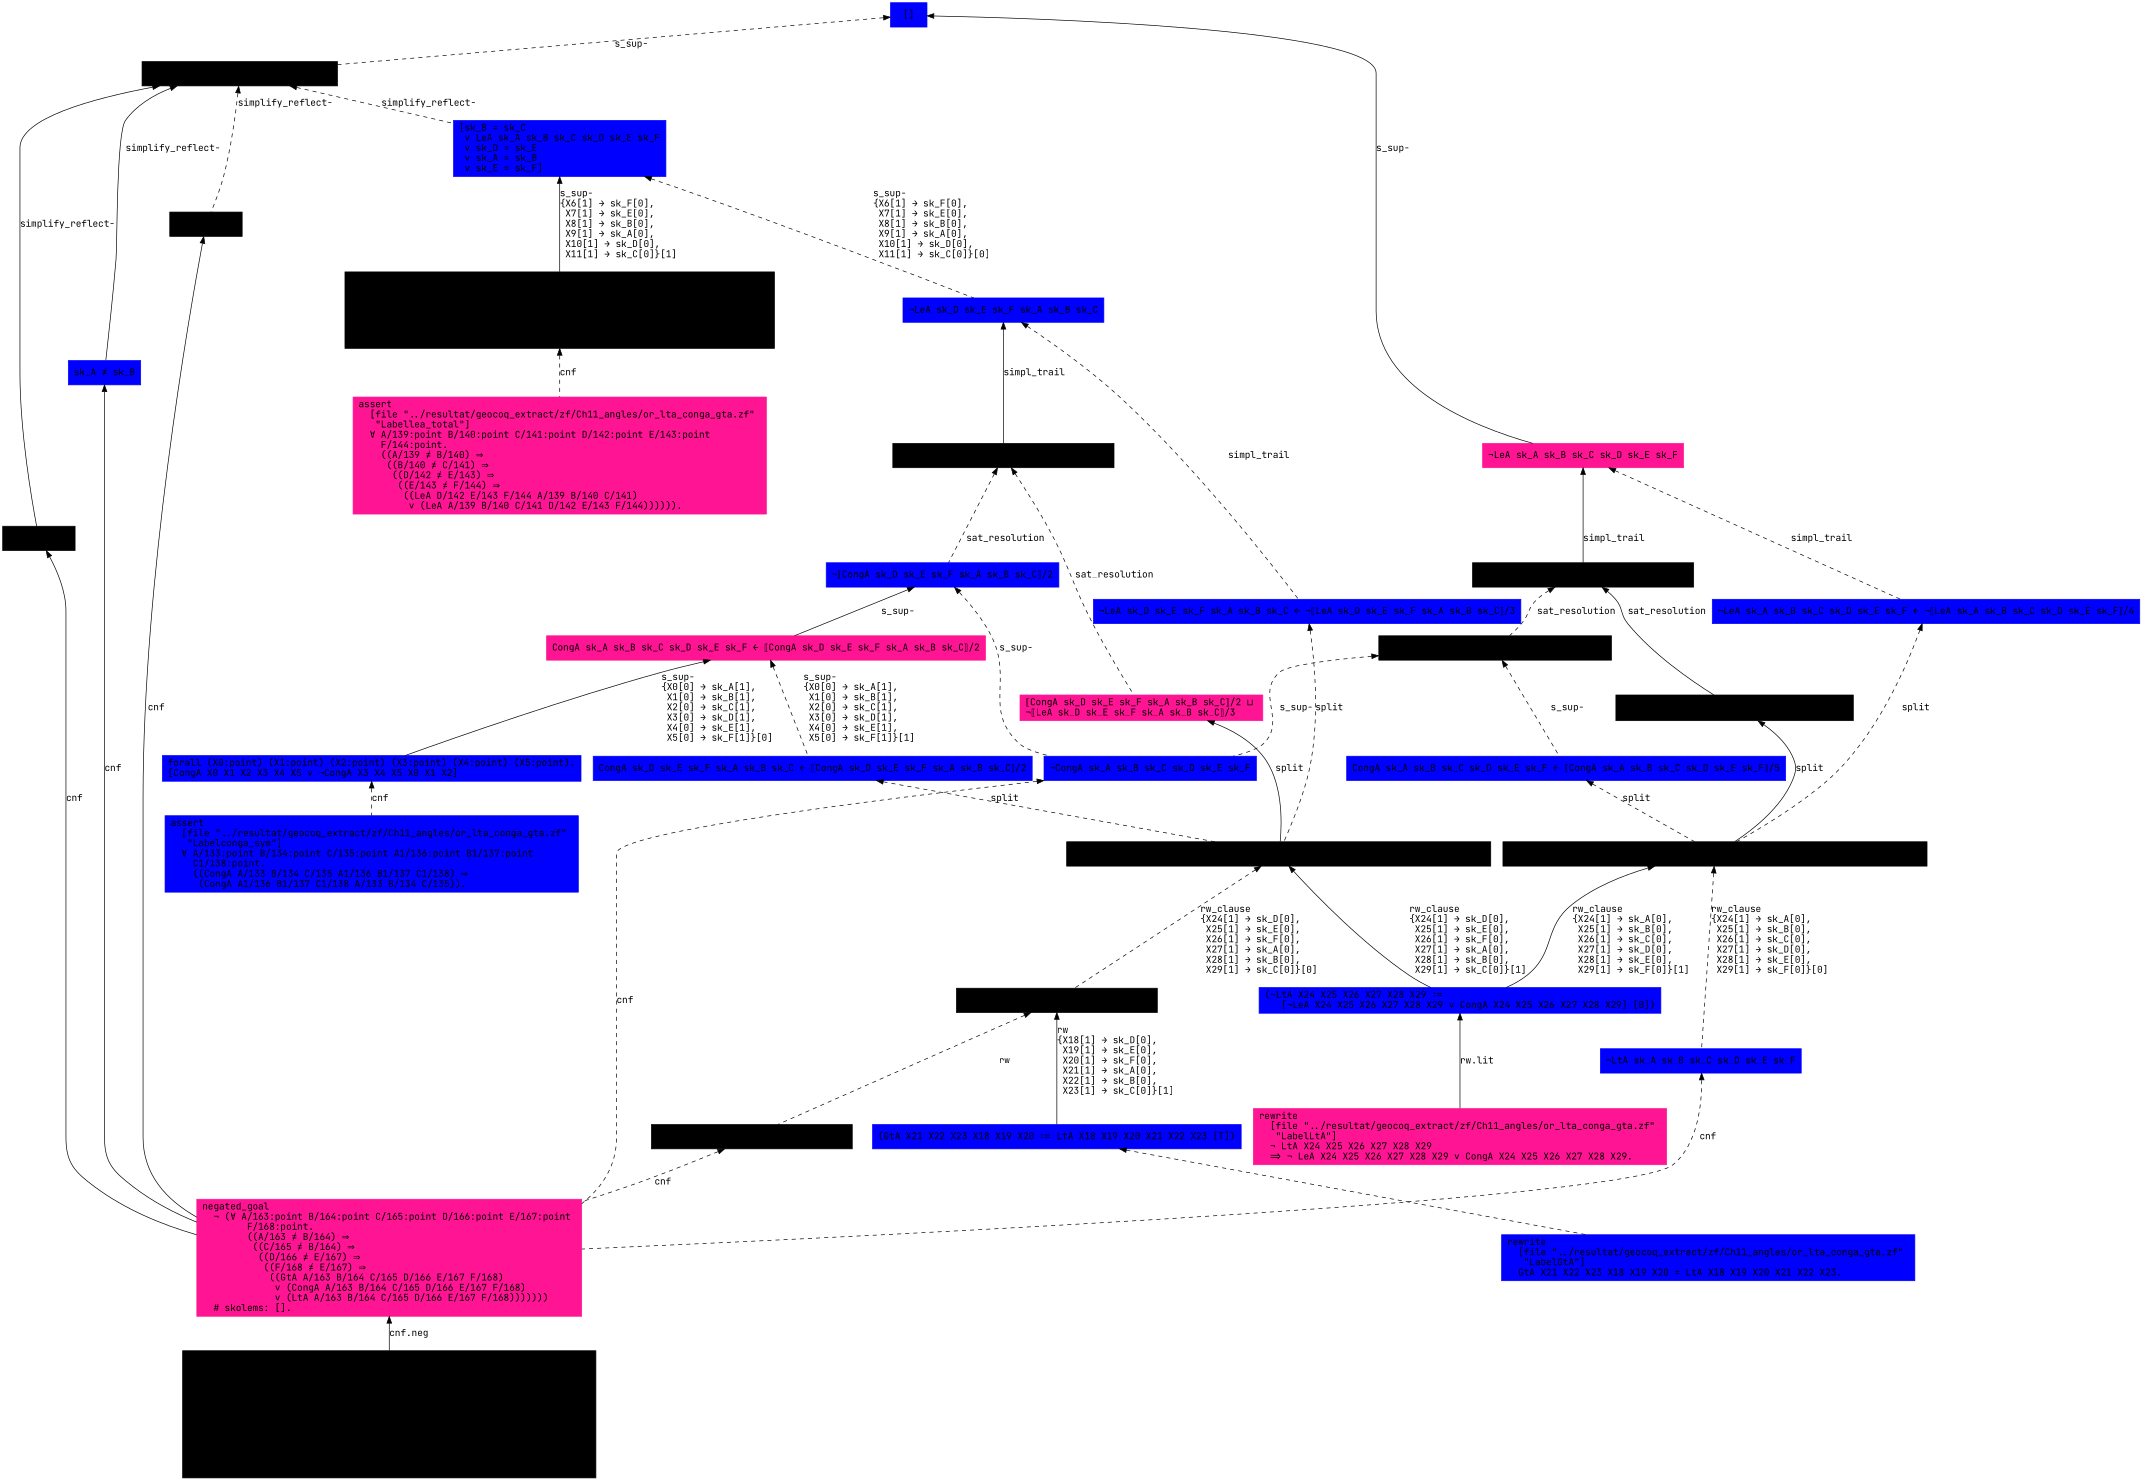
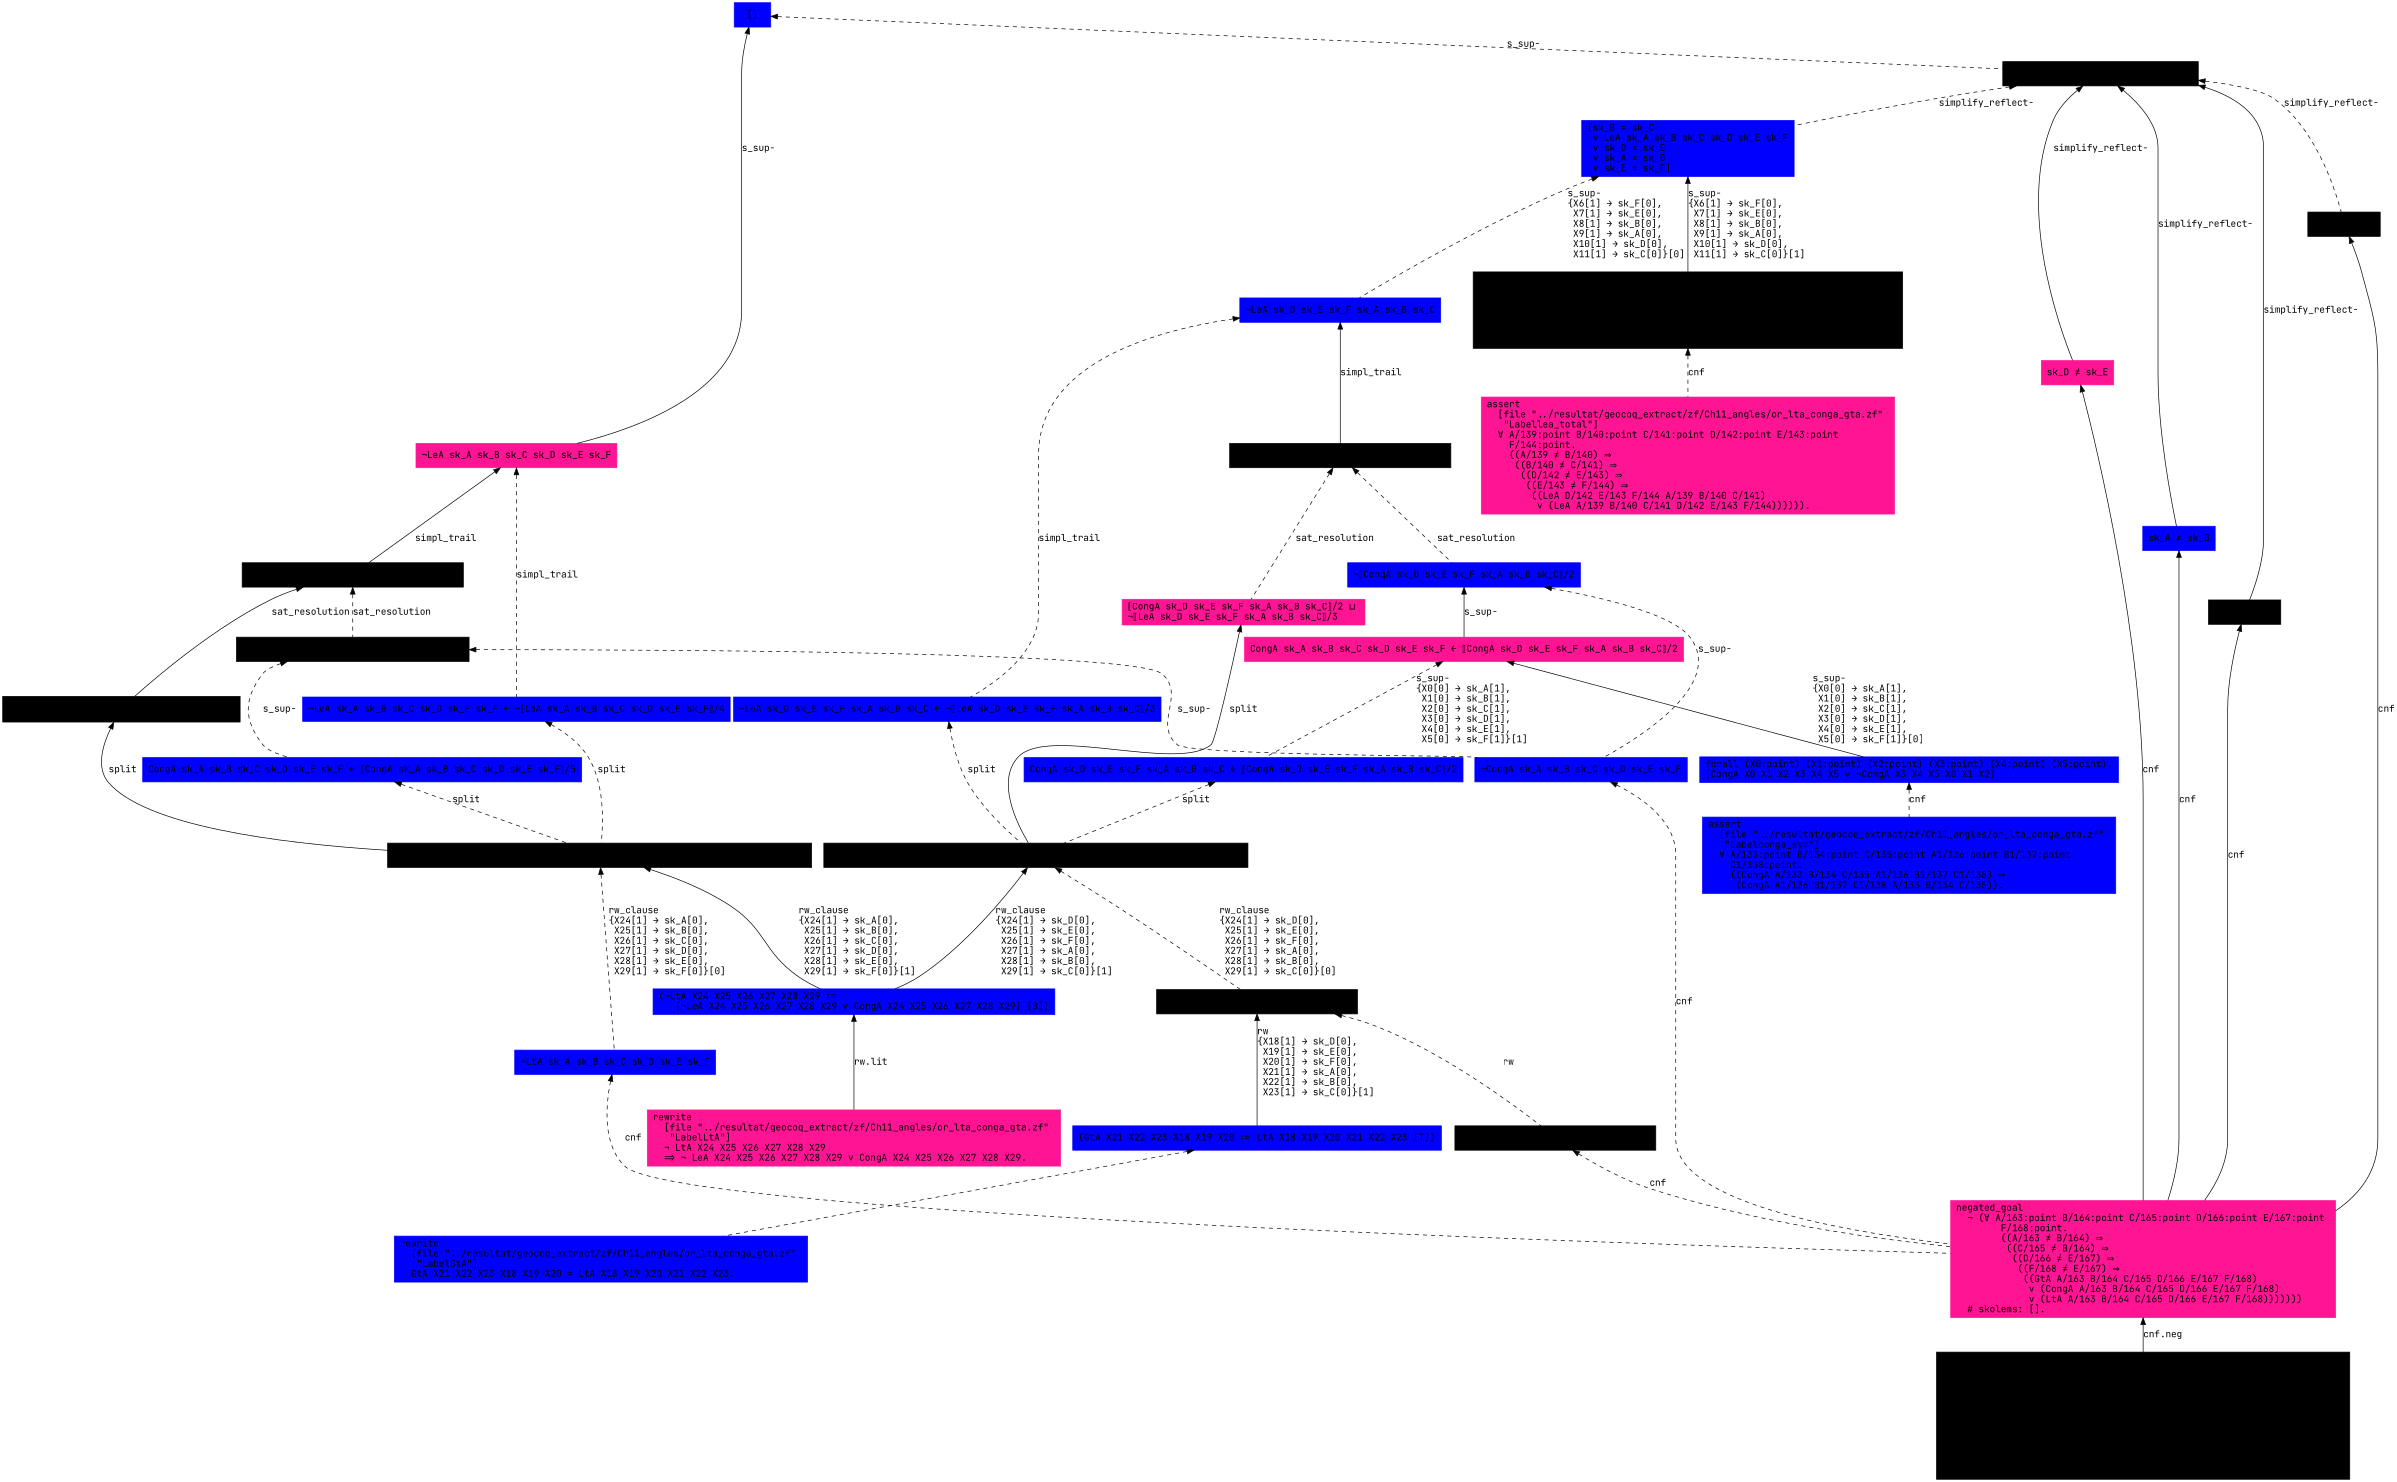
none -> (2078, 373)
